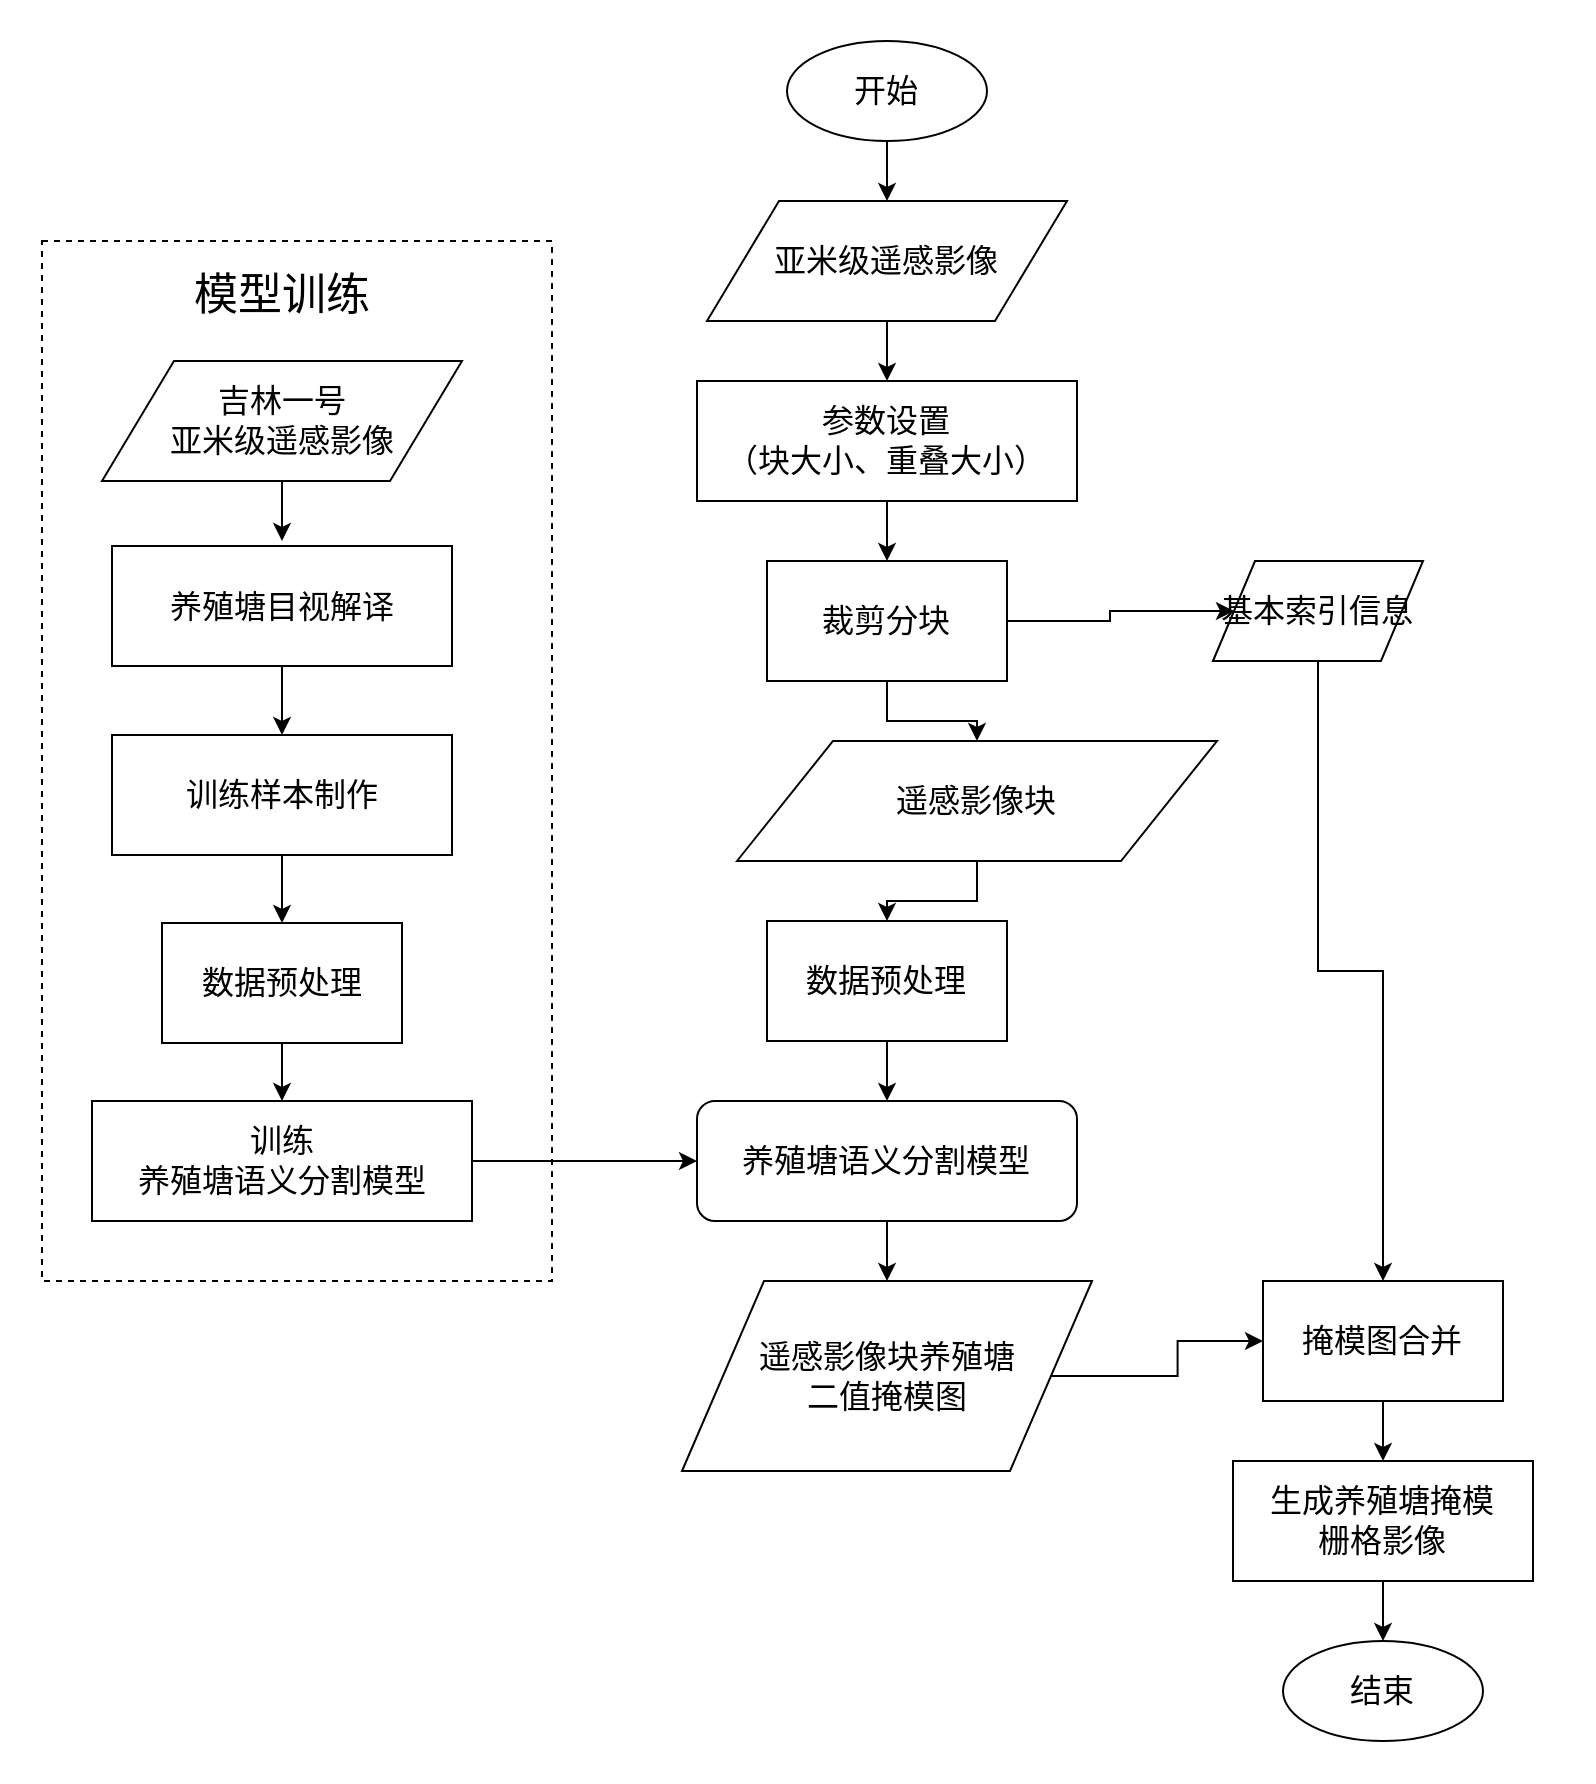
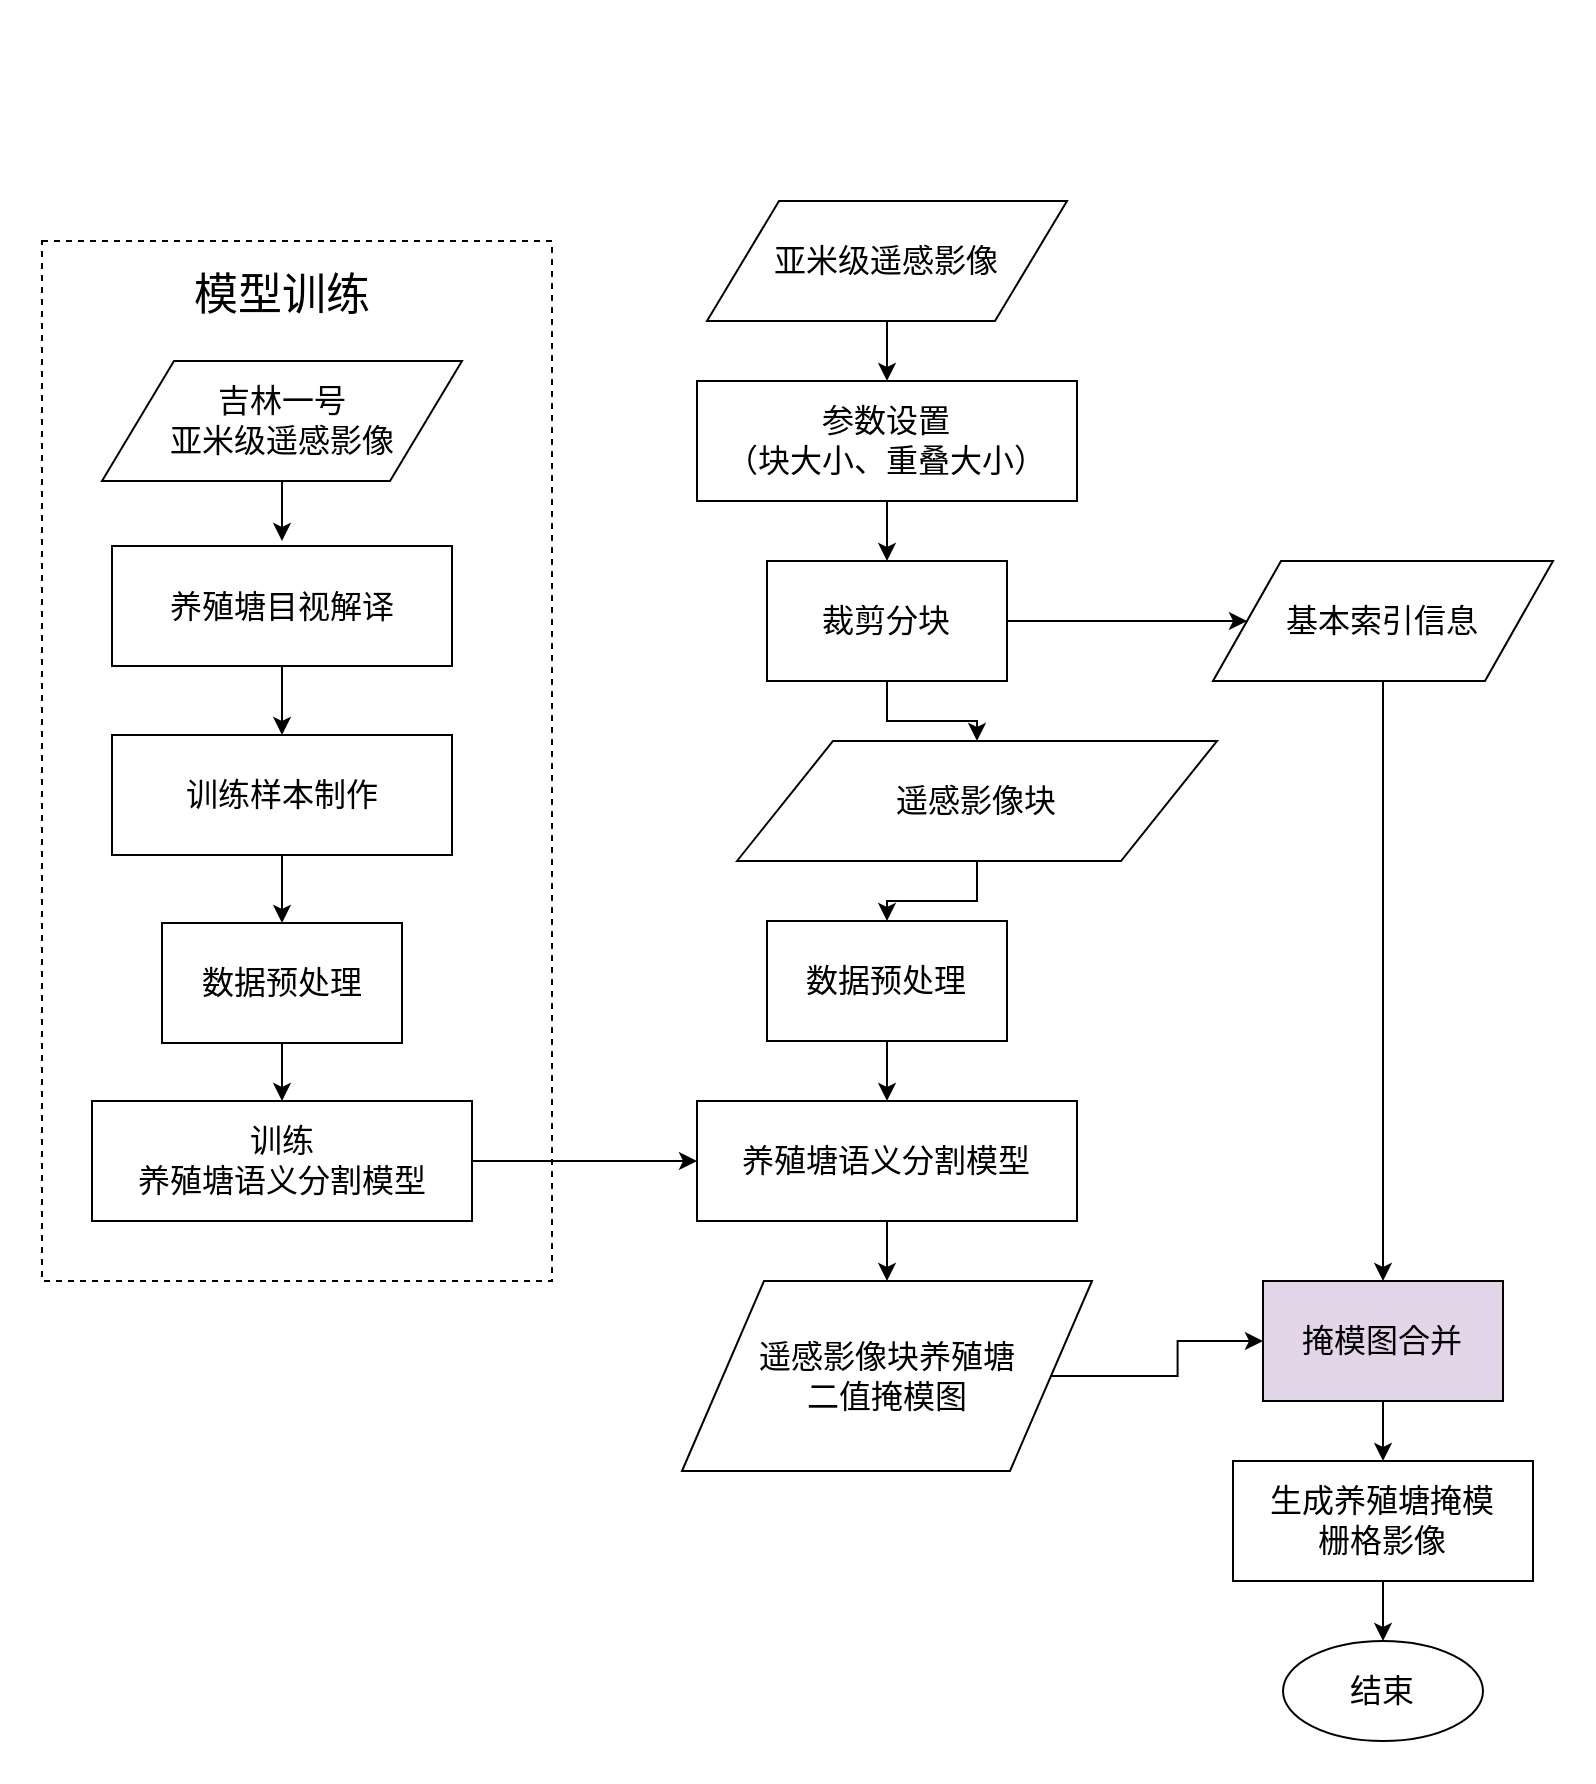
(887, 91) -> none
(887, 178) -> none
(1318, 611) -> (1383, 621)
(887, 1161) -> (887, 1161)
(1383, 1341) -> (1383, 1341)
